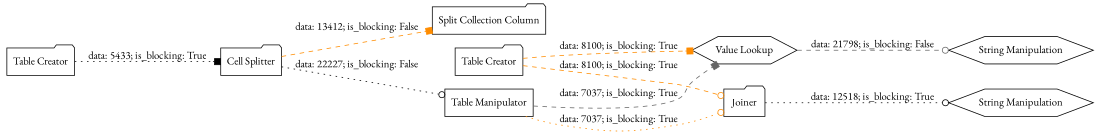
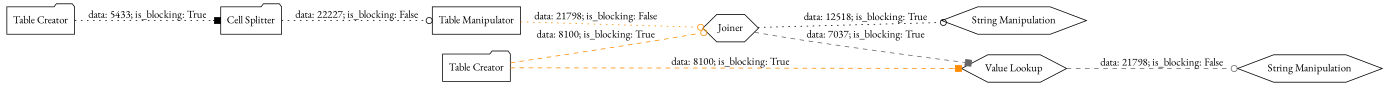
(489, 21) -> none
(744, 103) -> (731, 28)
(629, 107) -> (859, 48)
(619, 119) -> (596, 16)
